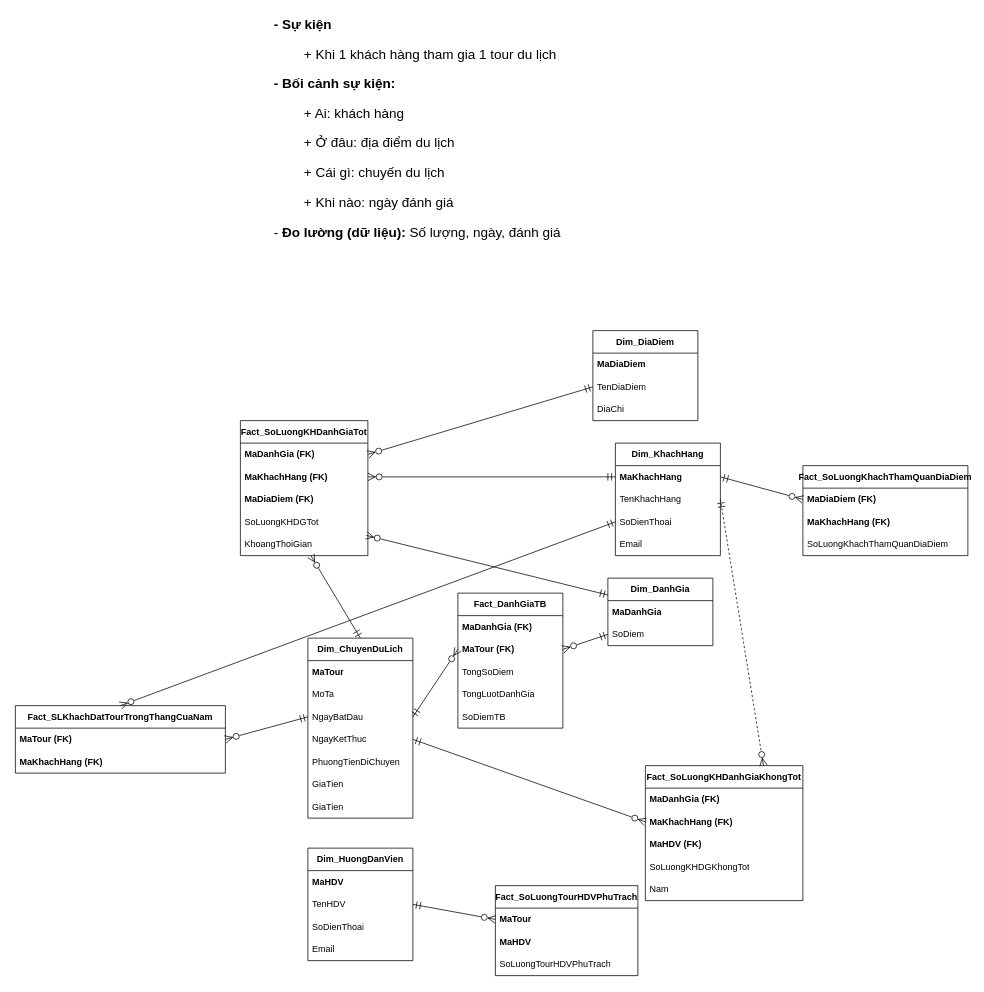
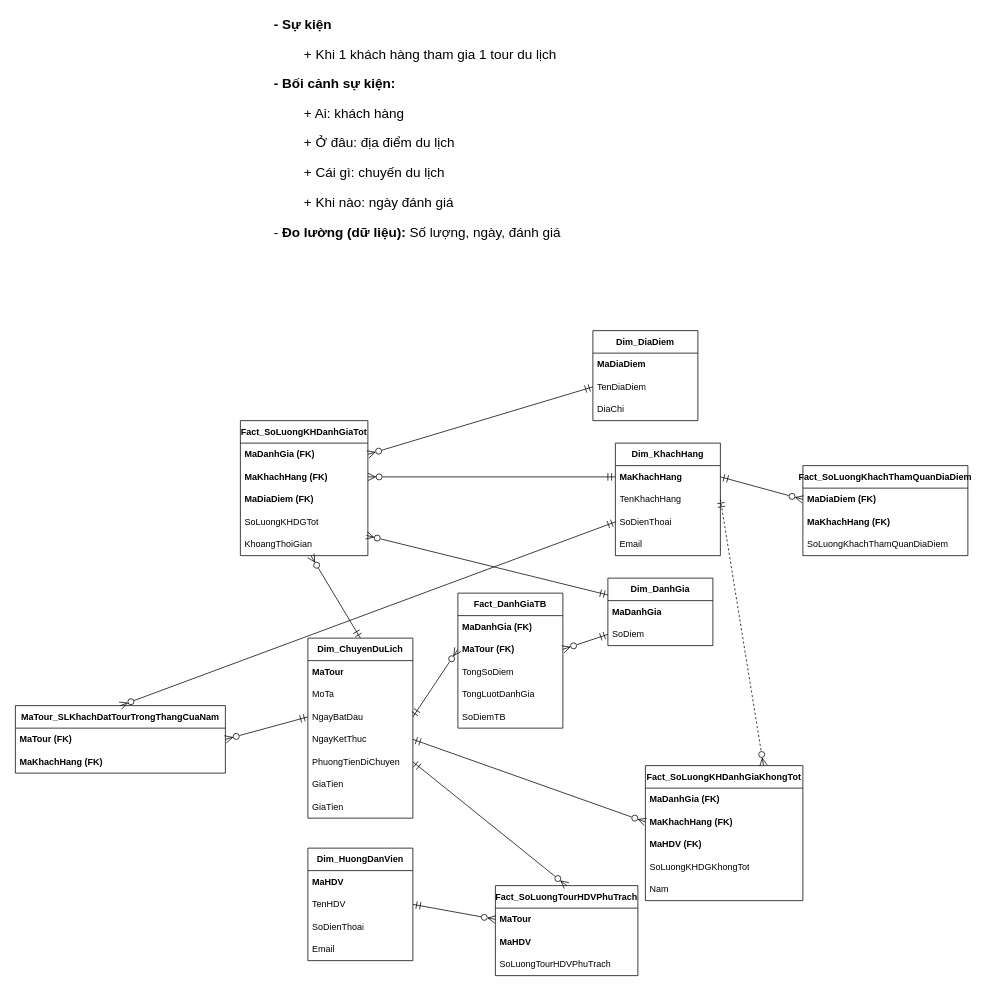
(120, 717) -> (120, 717)
none -> (484, 819)
